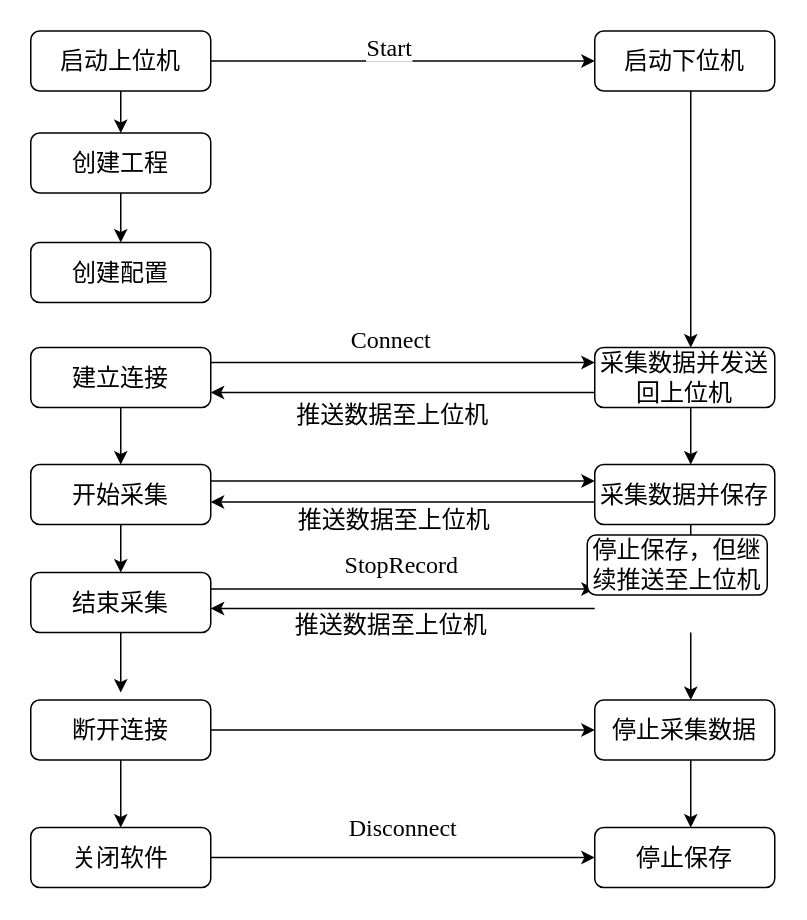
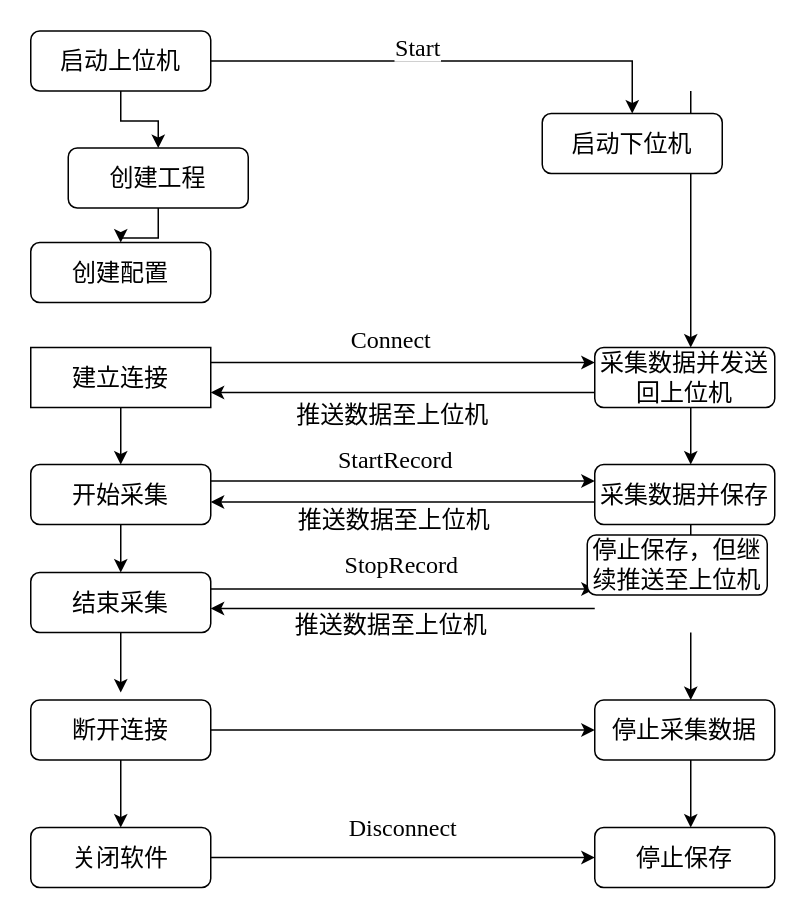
(685, 61) -> (632, 143)
(121, 163) -> (158, 178)
(121, 377) -> (121, 377)
none -> (395, 460)
